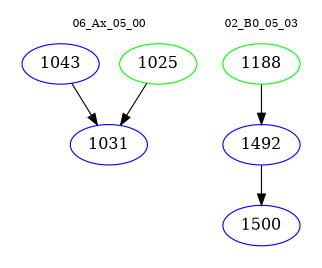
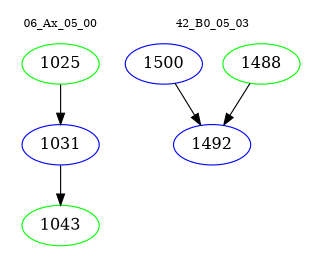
(261, 24) -> (213, 24)
(61, 64) -> (61, 226)
(261, 64) -> (261, 64)
(82, 99) -> (61, 180)
(261, 180) -> (185, 99)
